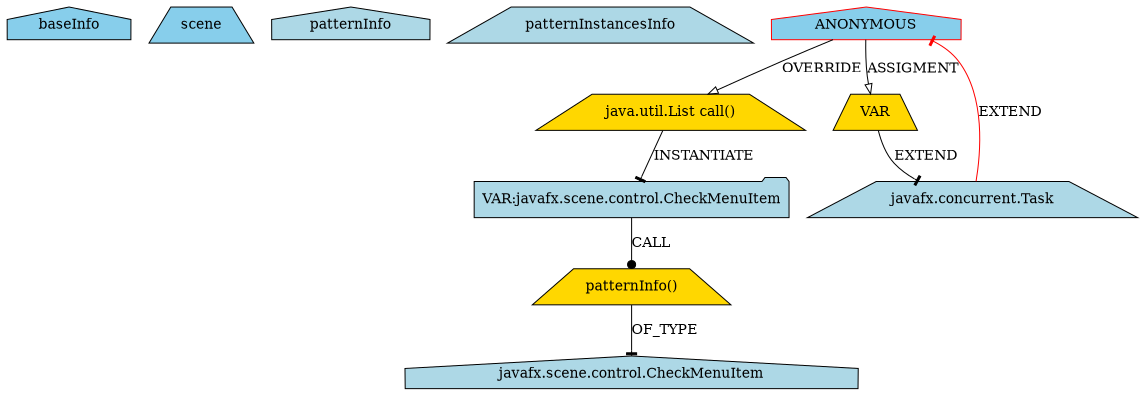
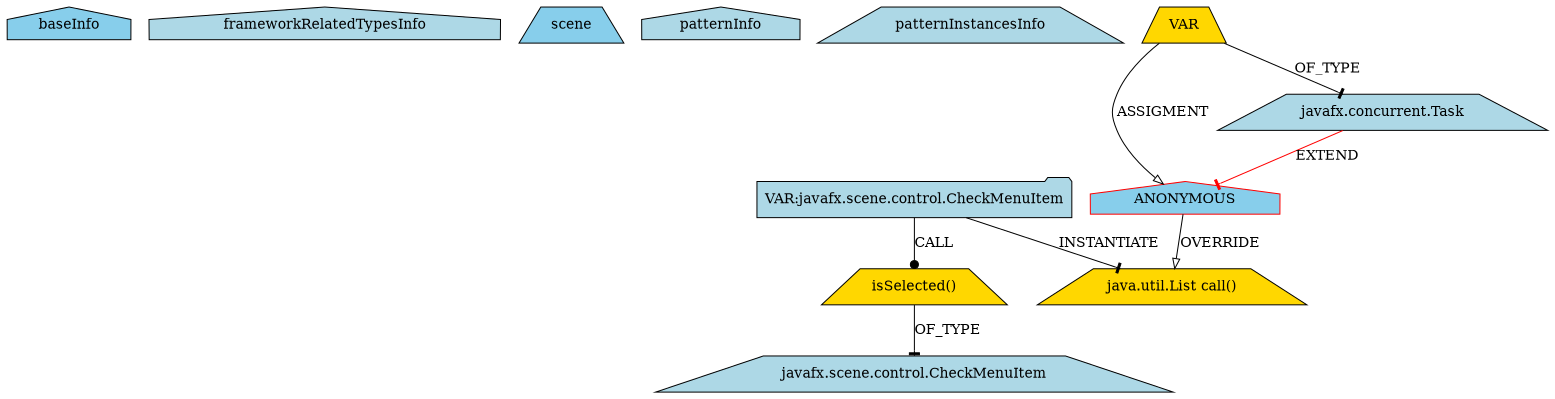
none -> (325, 25)
(866, 62) -> (1113, 109)
(652, 154) -> (1041, 242)
(926, 156) -> (1328, 69)
(632, 287) -> (914, 287)
(632, 374) -> (914, 374)
